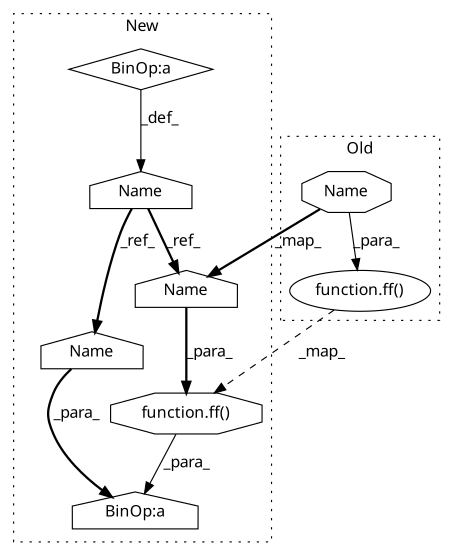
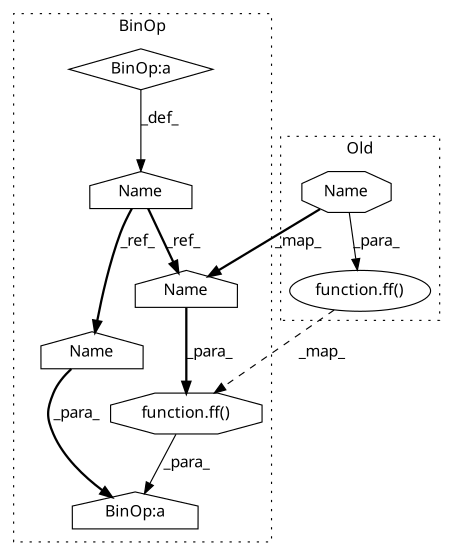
(143, 27) -> (143, 27)
